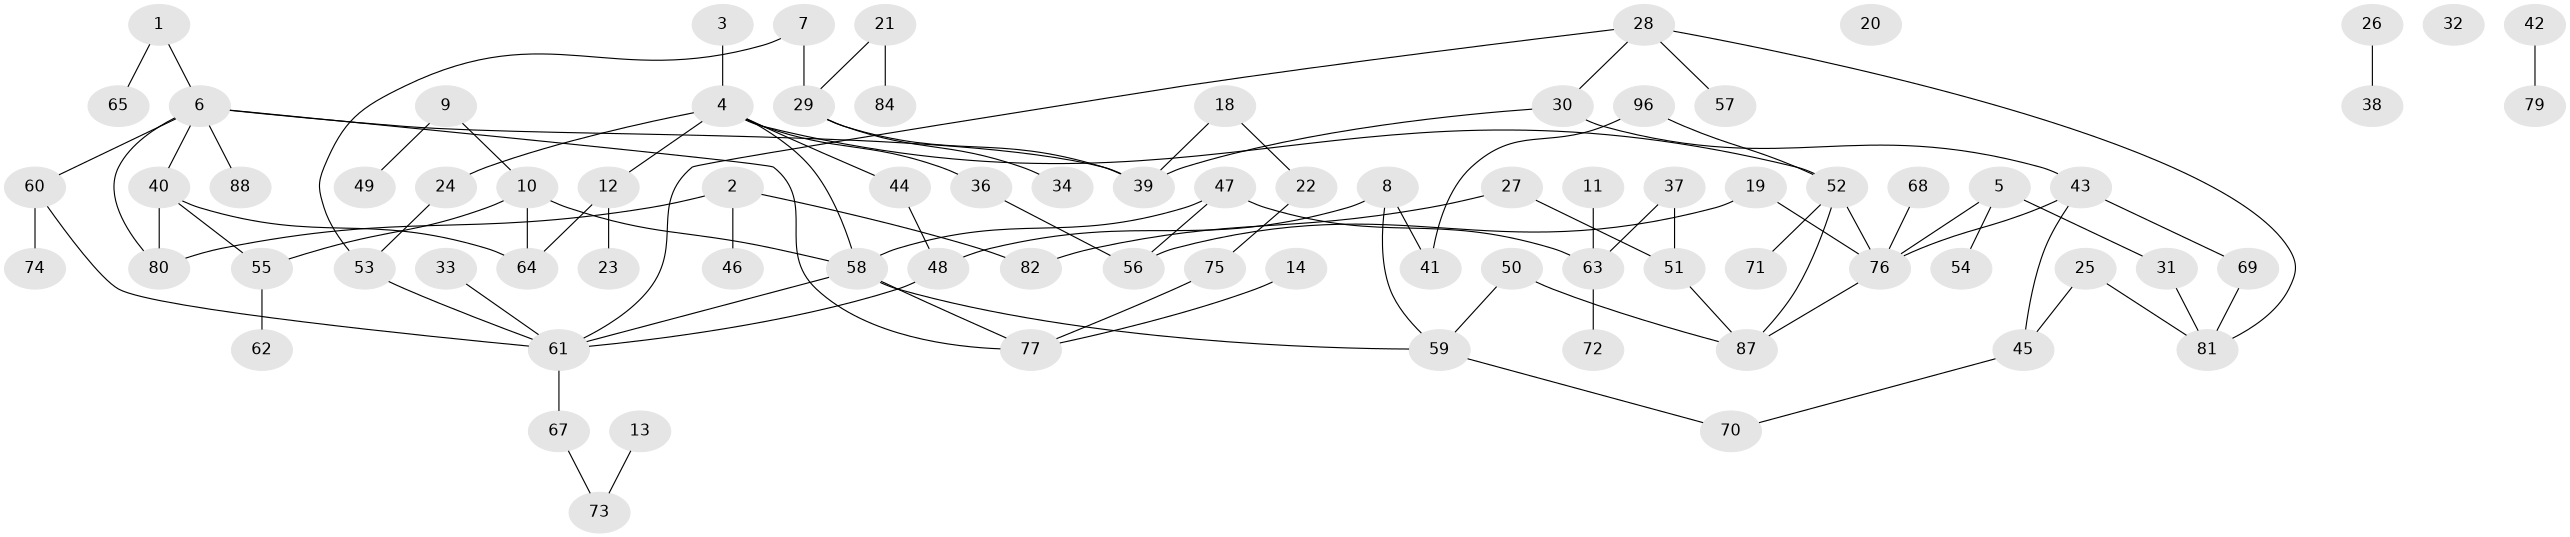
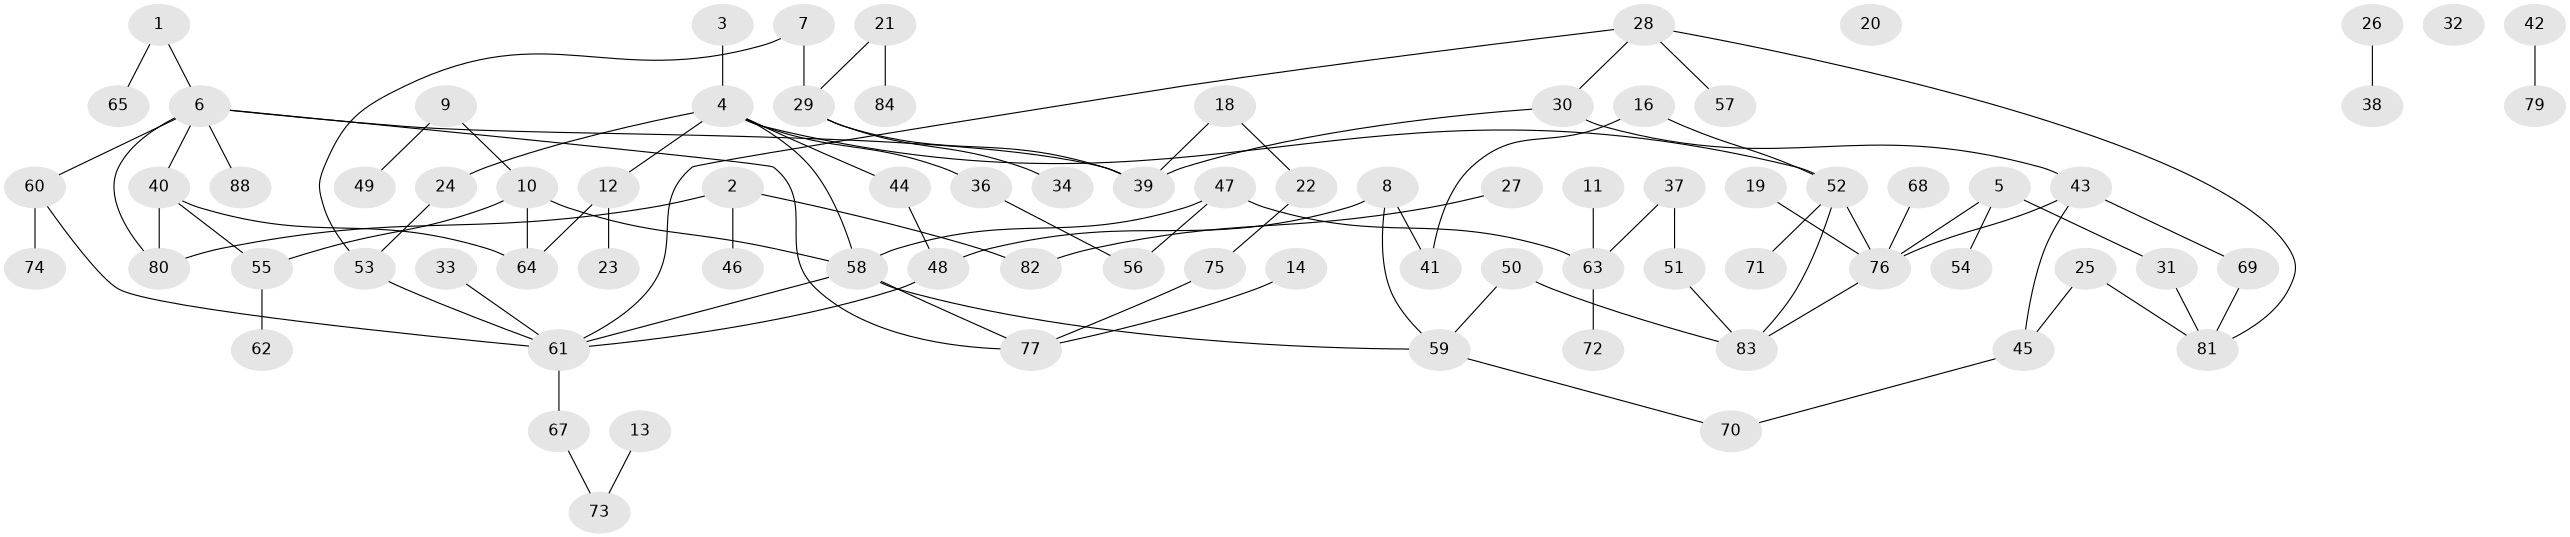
(1644, 106) -> (1644, 106)
(1582, 222) -> none
(1518, 231) -> none
(1747, 350) -> (1747, 350)
